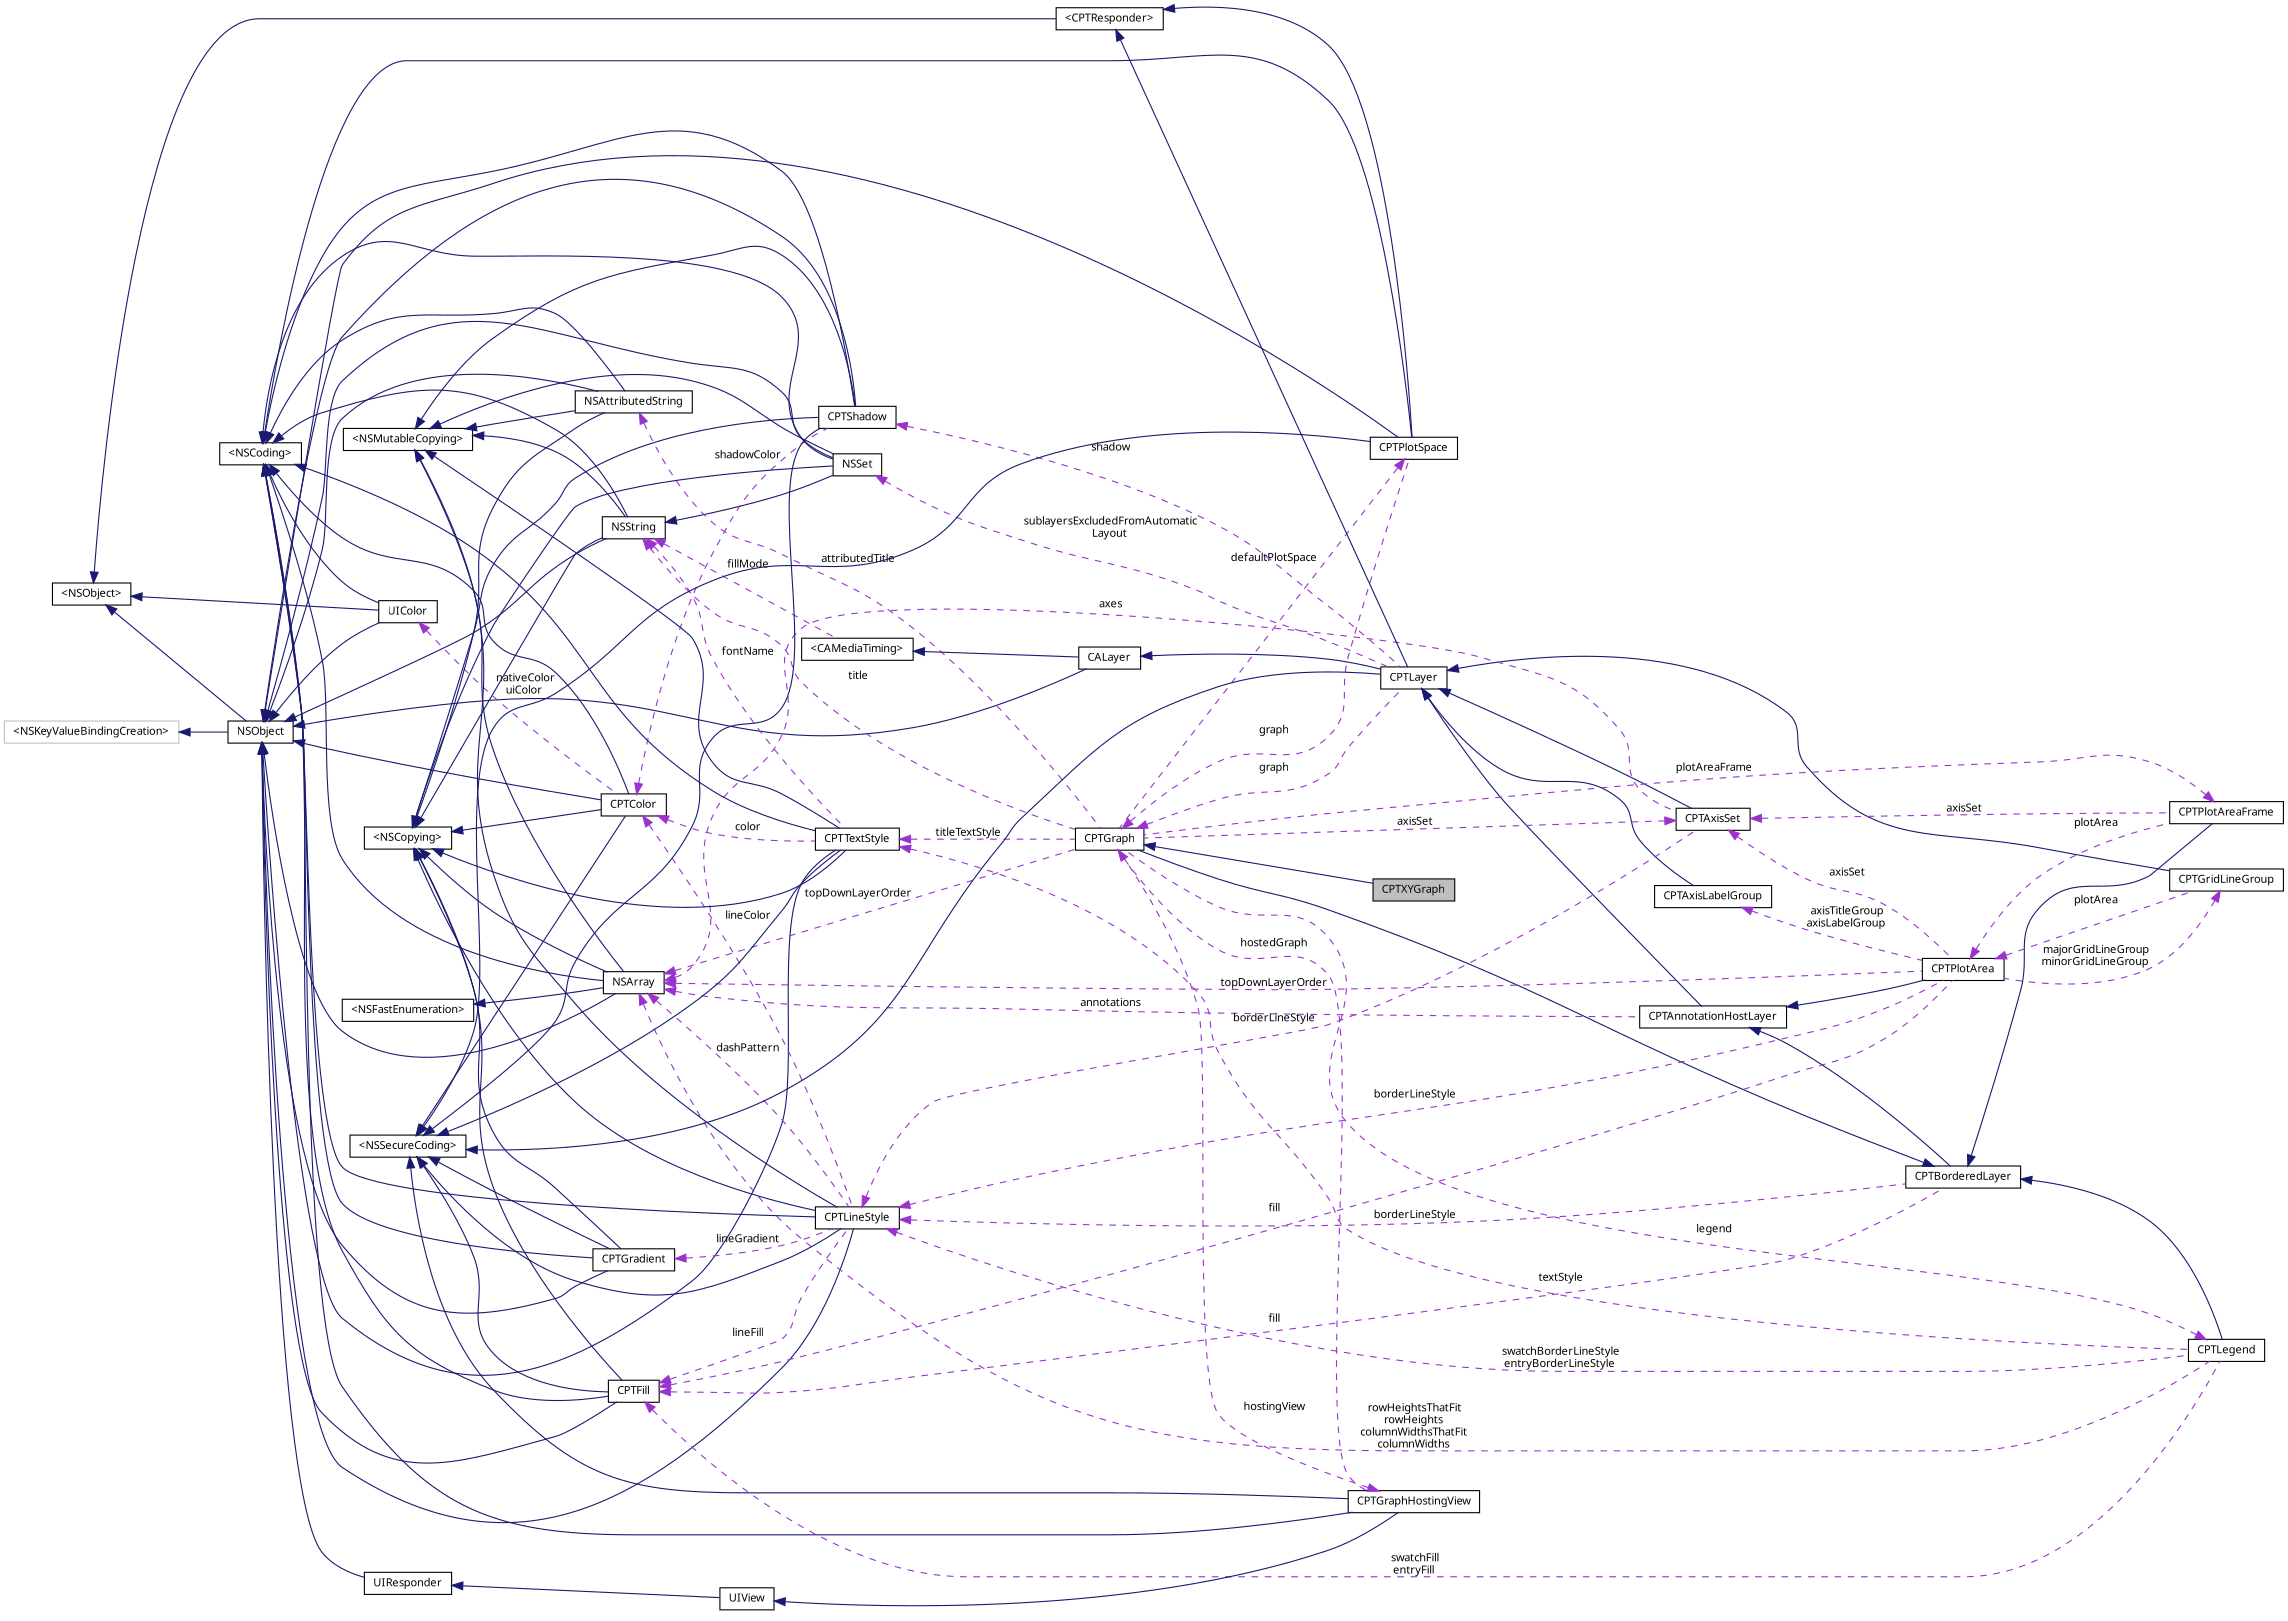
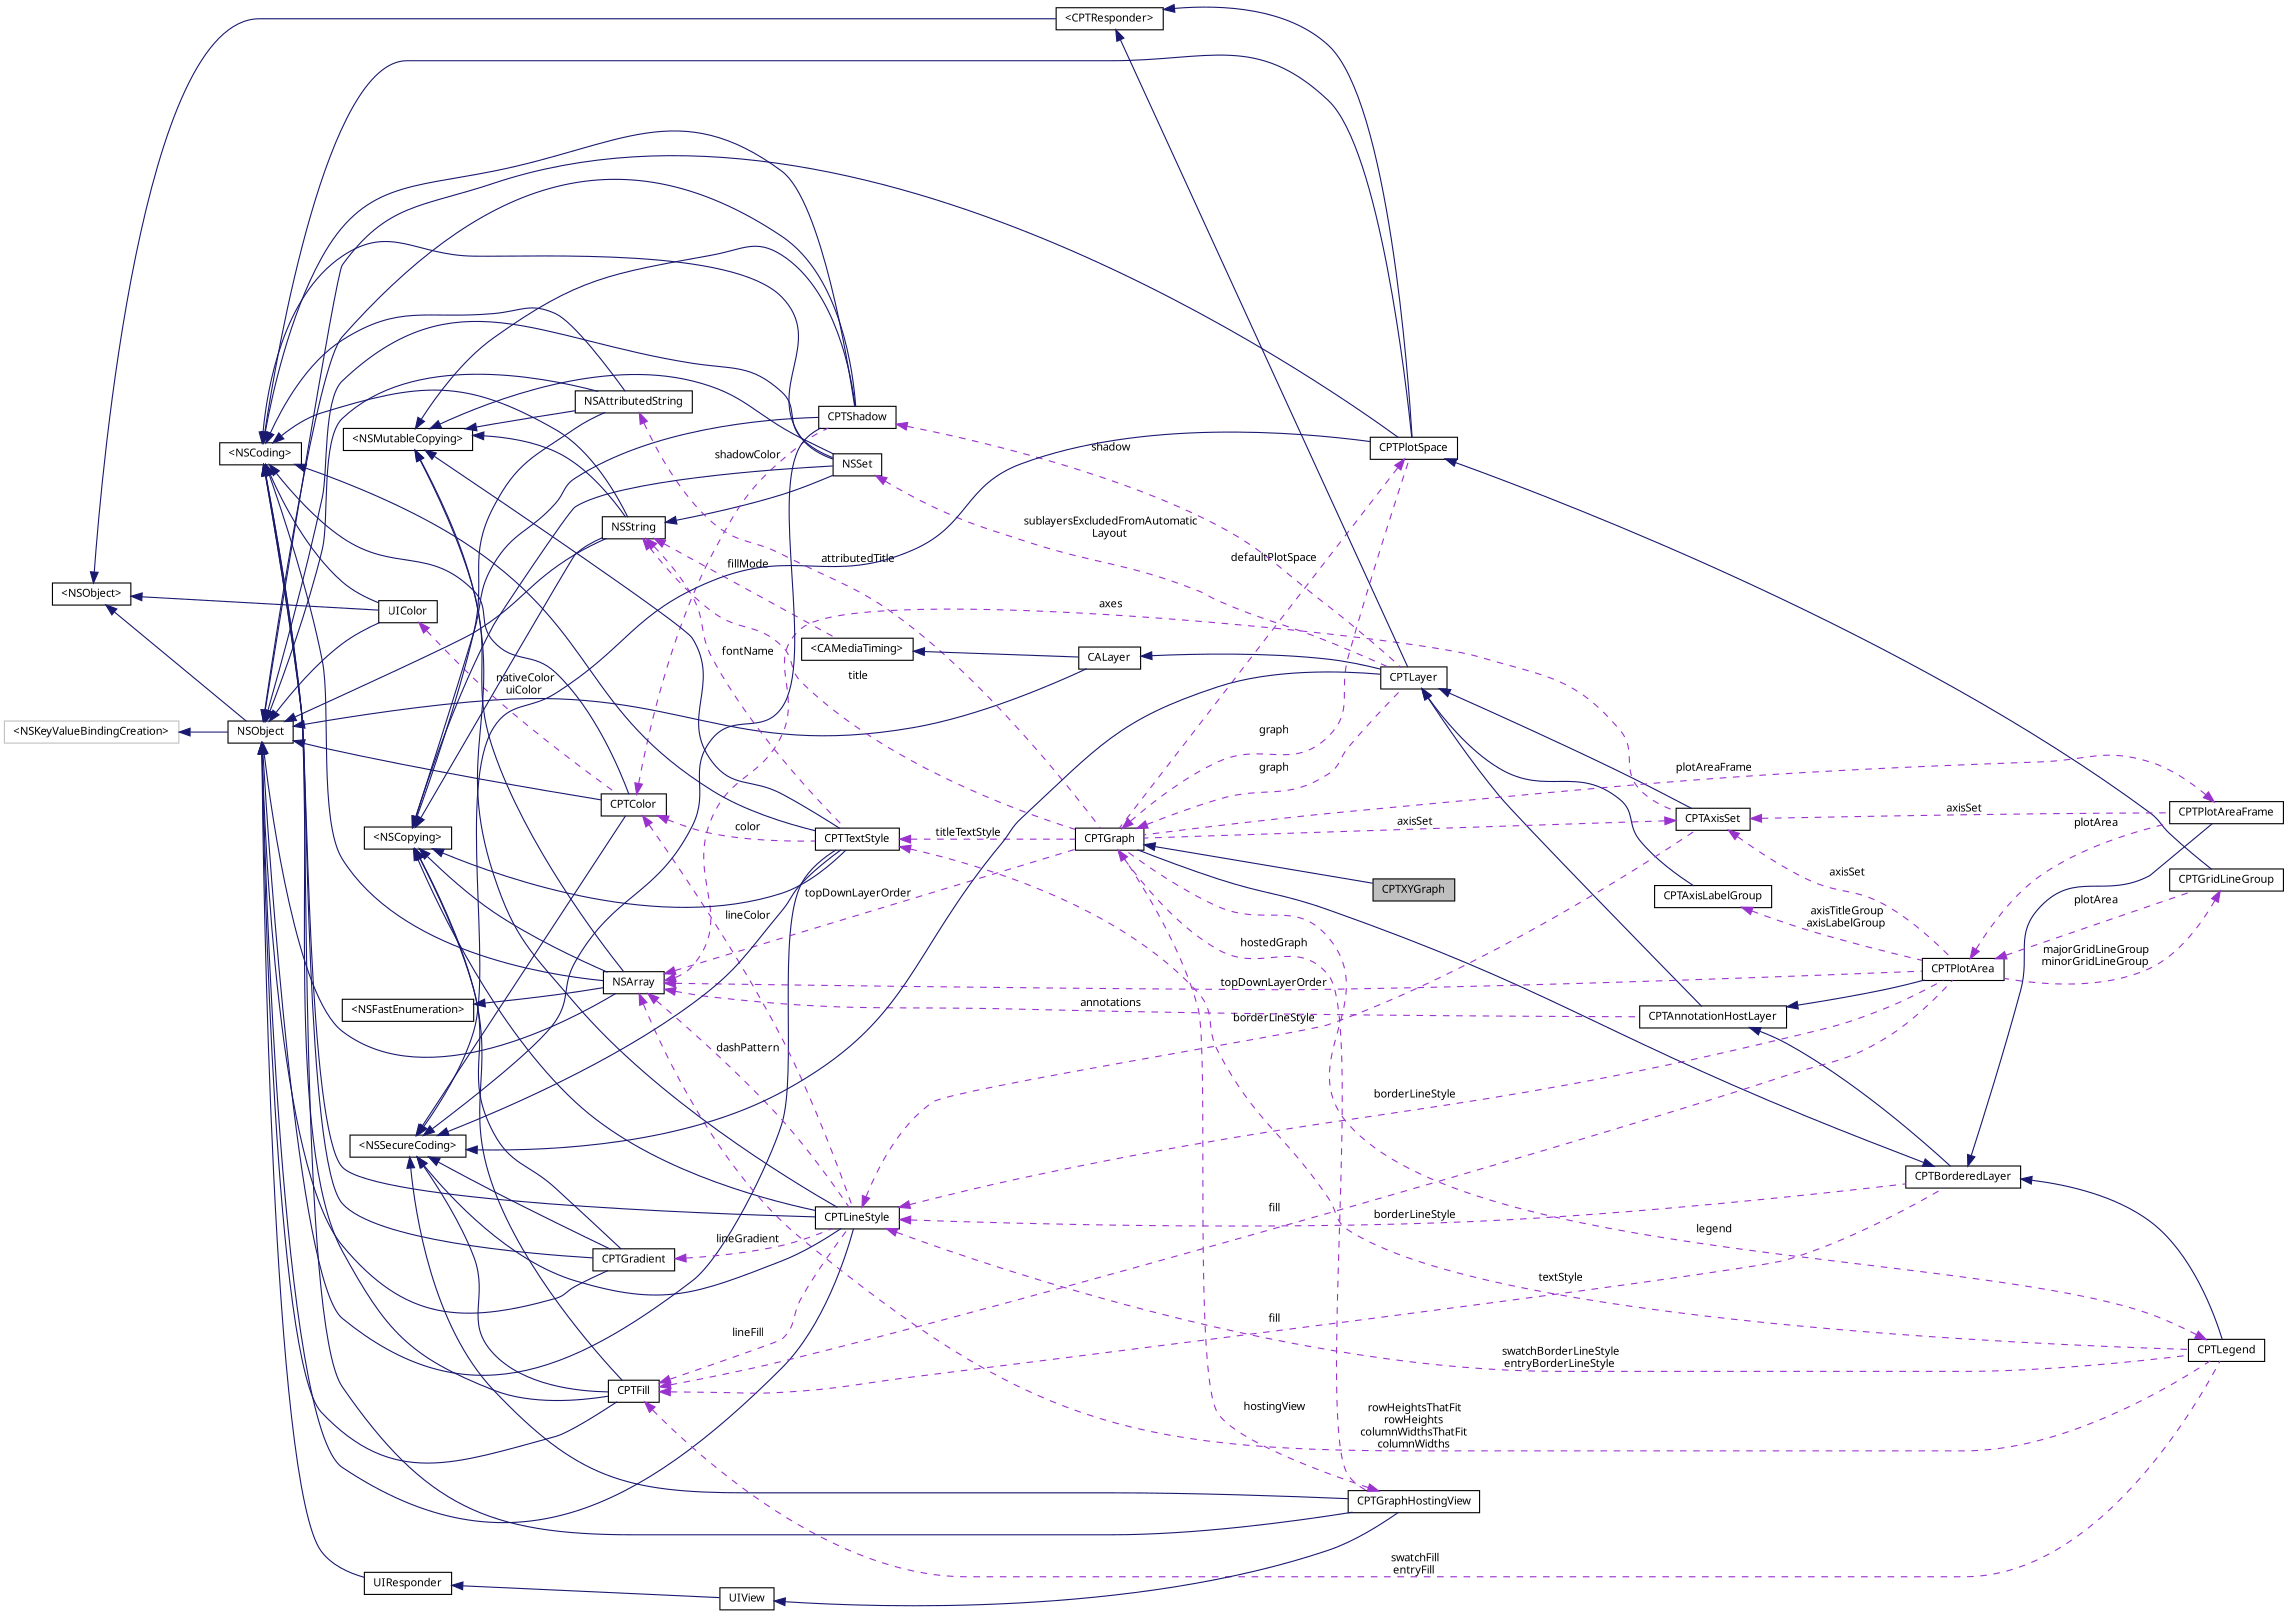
(1803, 761) -> (1852, 634)
(532, 820) -> none
